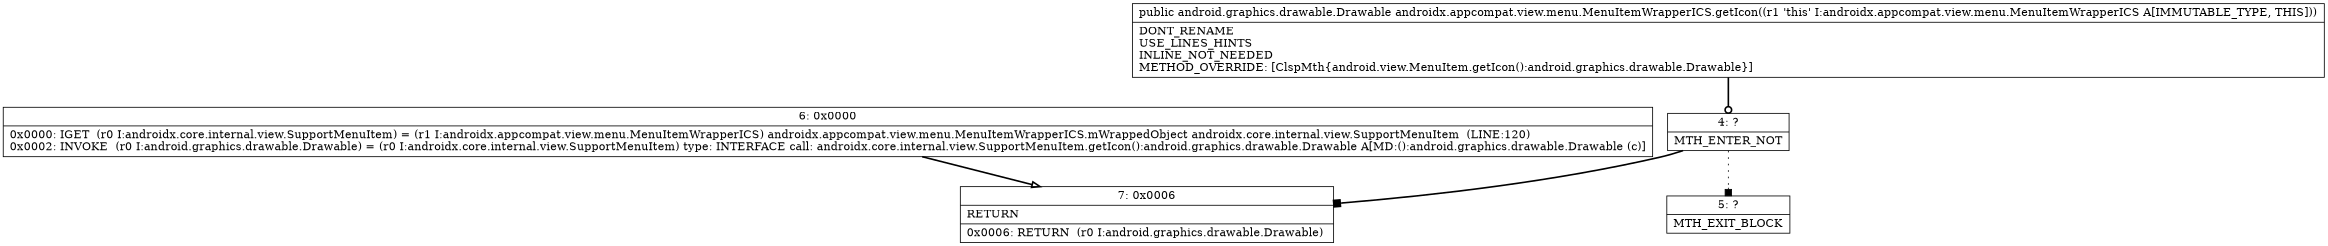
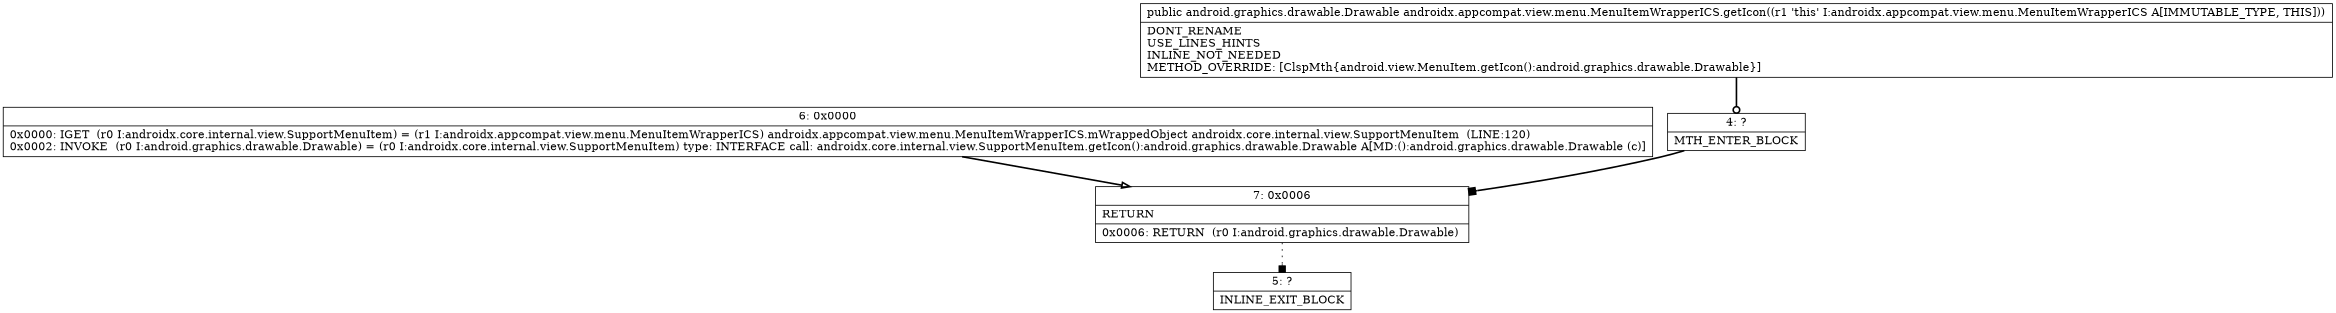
(1728, 141) -> (1736, 141)
(1728, 169) -> (1282, 253)
(1728, 223) -> (1282, 300)
